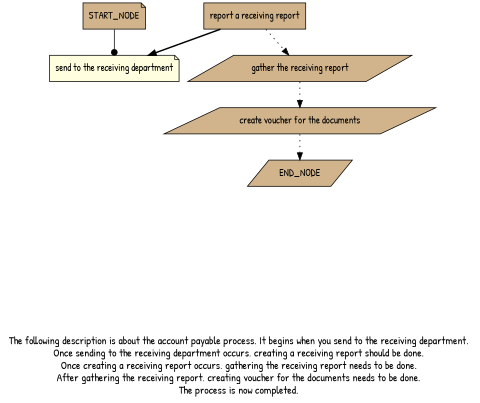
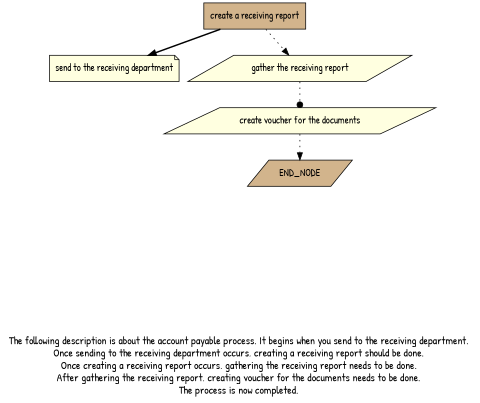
(114, 16) -> none
(255, 16) -> (255, 16)
(300, 68) -> (300, 68)
(300, 92) -> (300, 92)
(300, 121) -> (300, 121)
